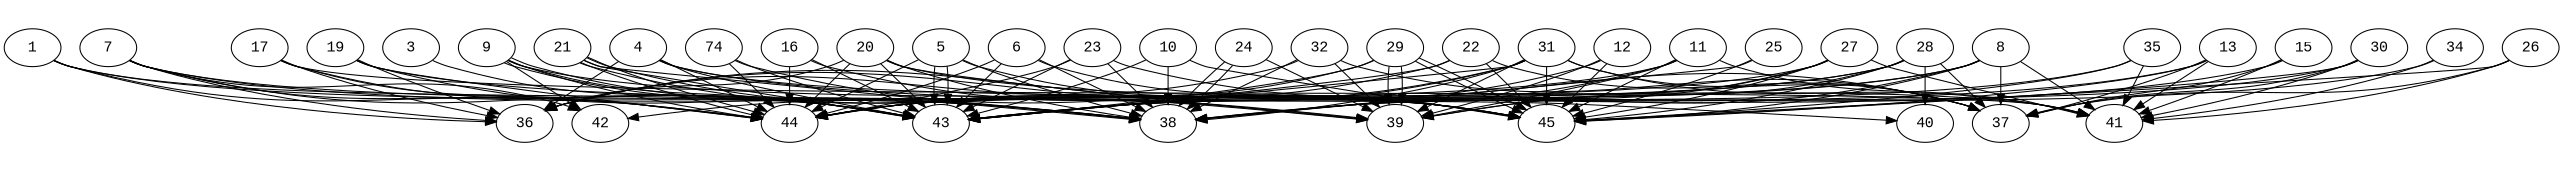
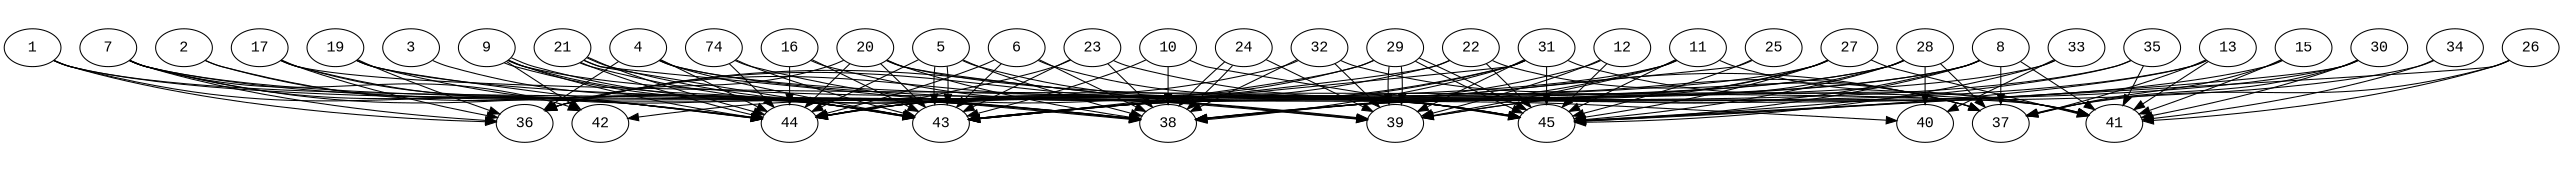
none -> (184, 48)
none -> (2076, 48)
(1768, 86) -> none
